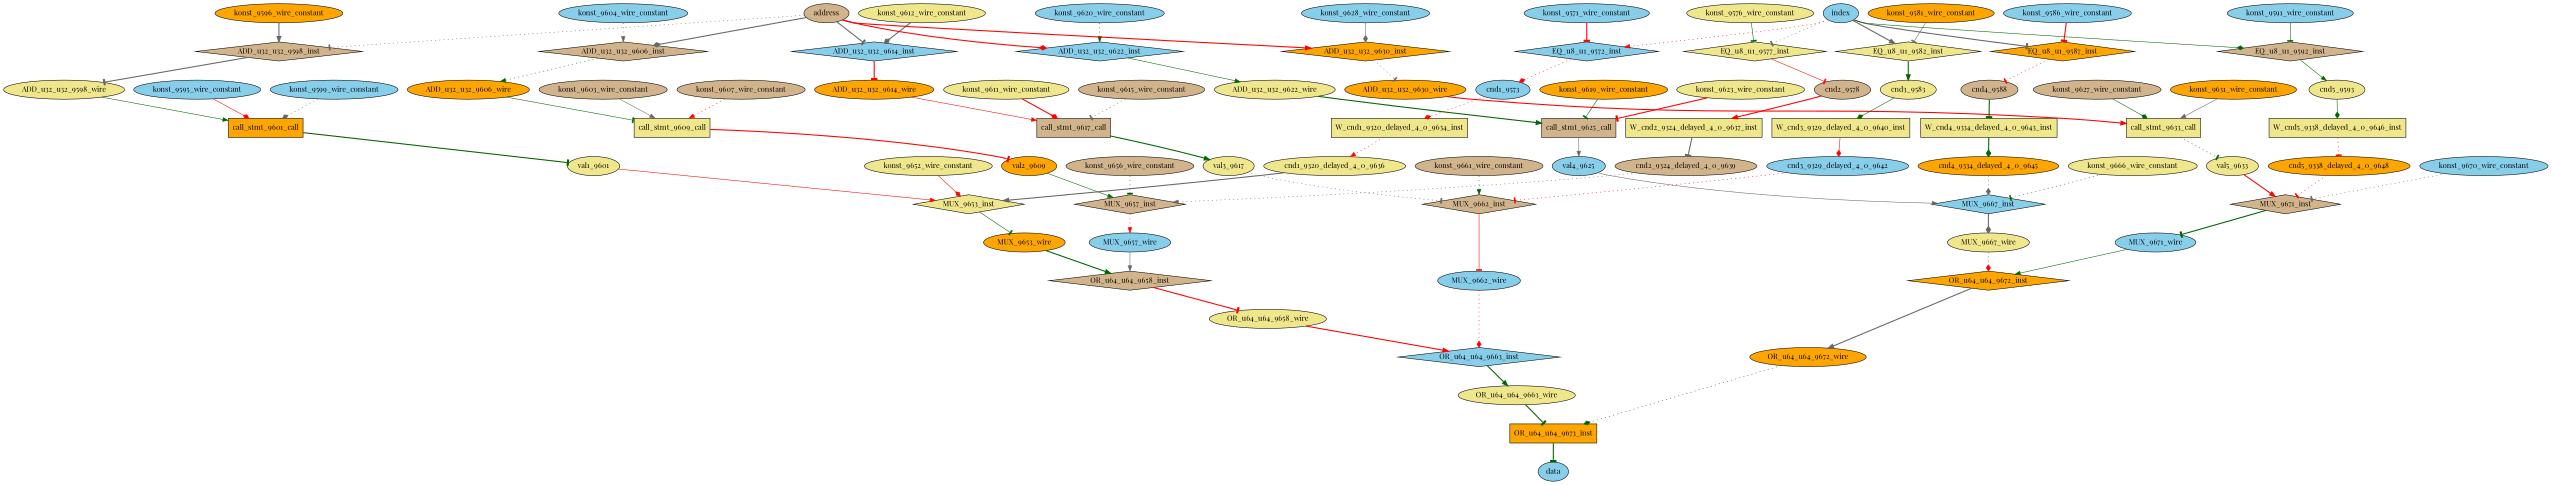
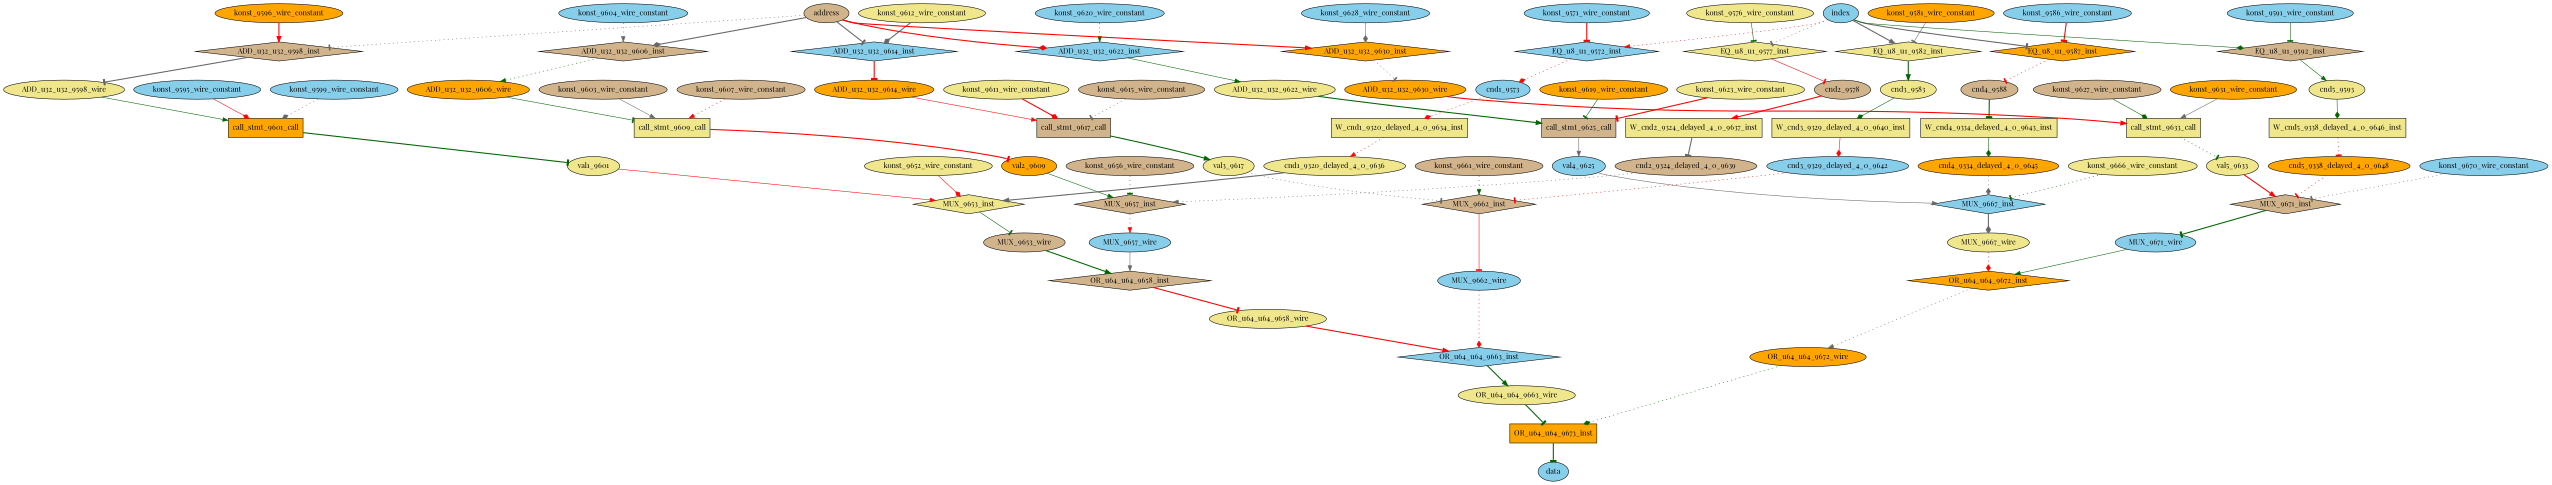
(279, 30) -> (279, 30)
(1989, 144) -> (1989, 144)
(1024, 242) -> (1024, 242)
(1902, 317) -> (1902, 317)
